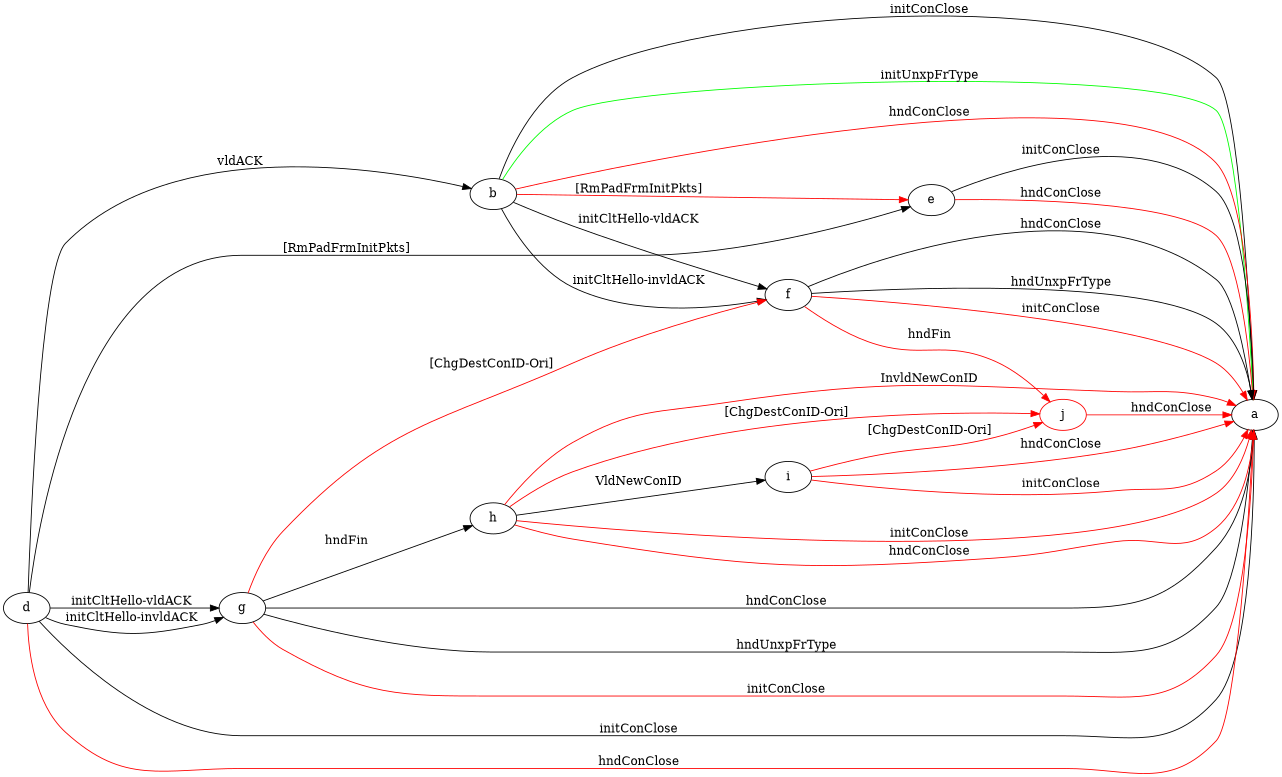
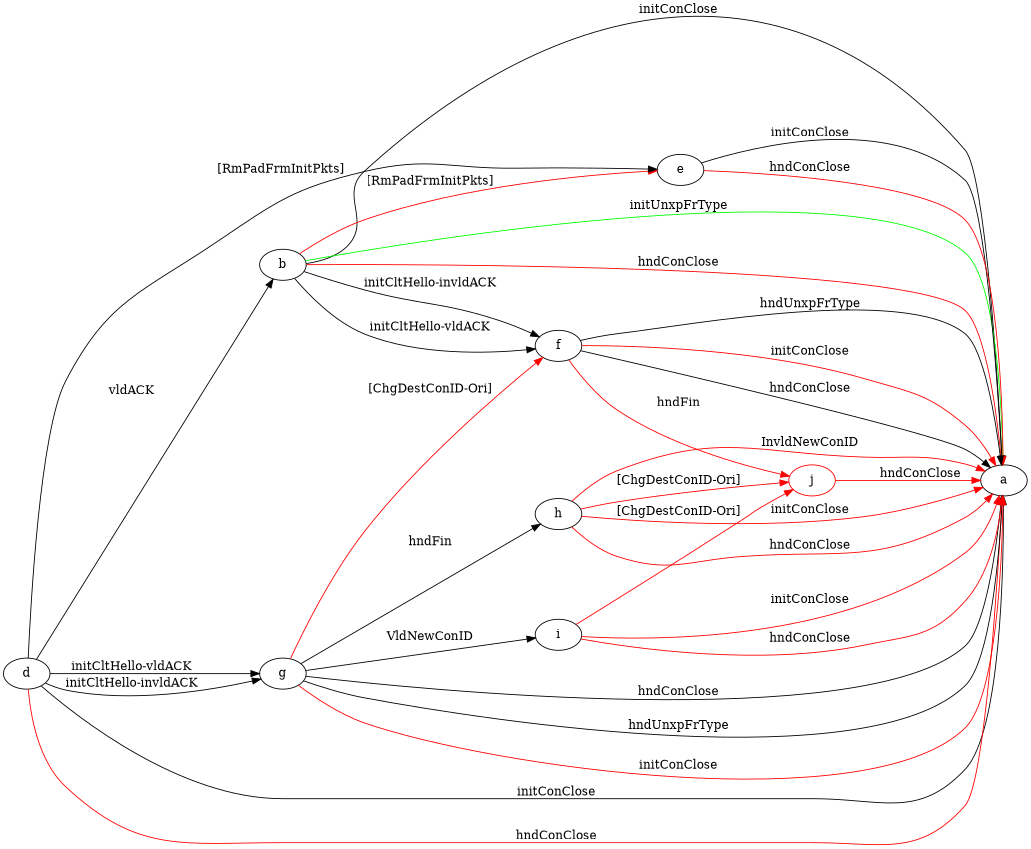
(636, 498) -> (416, 655)
